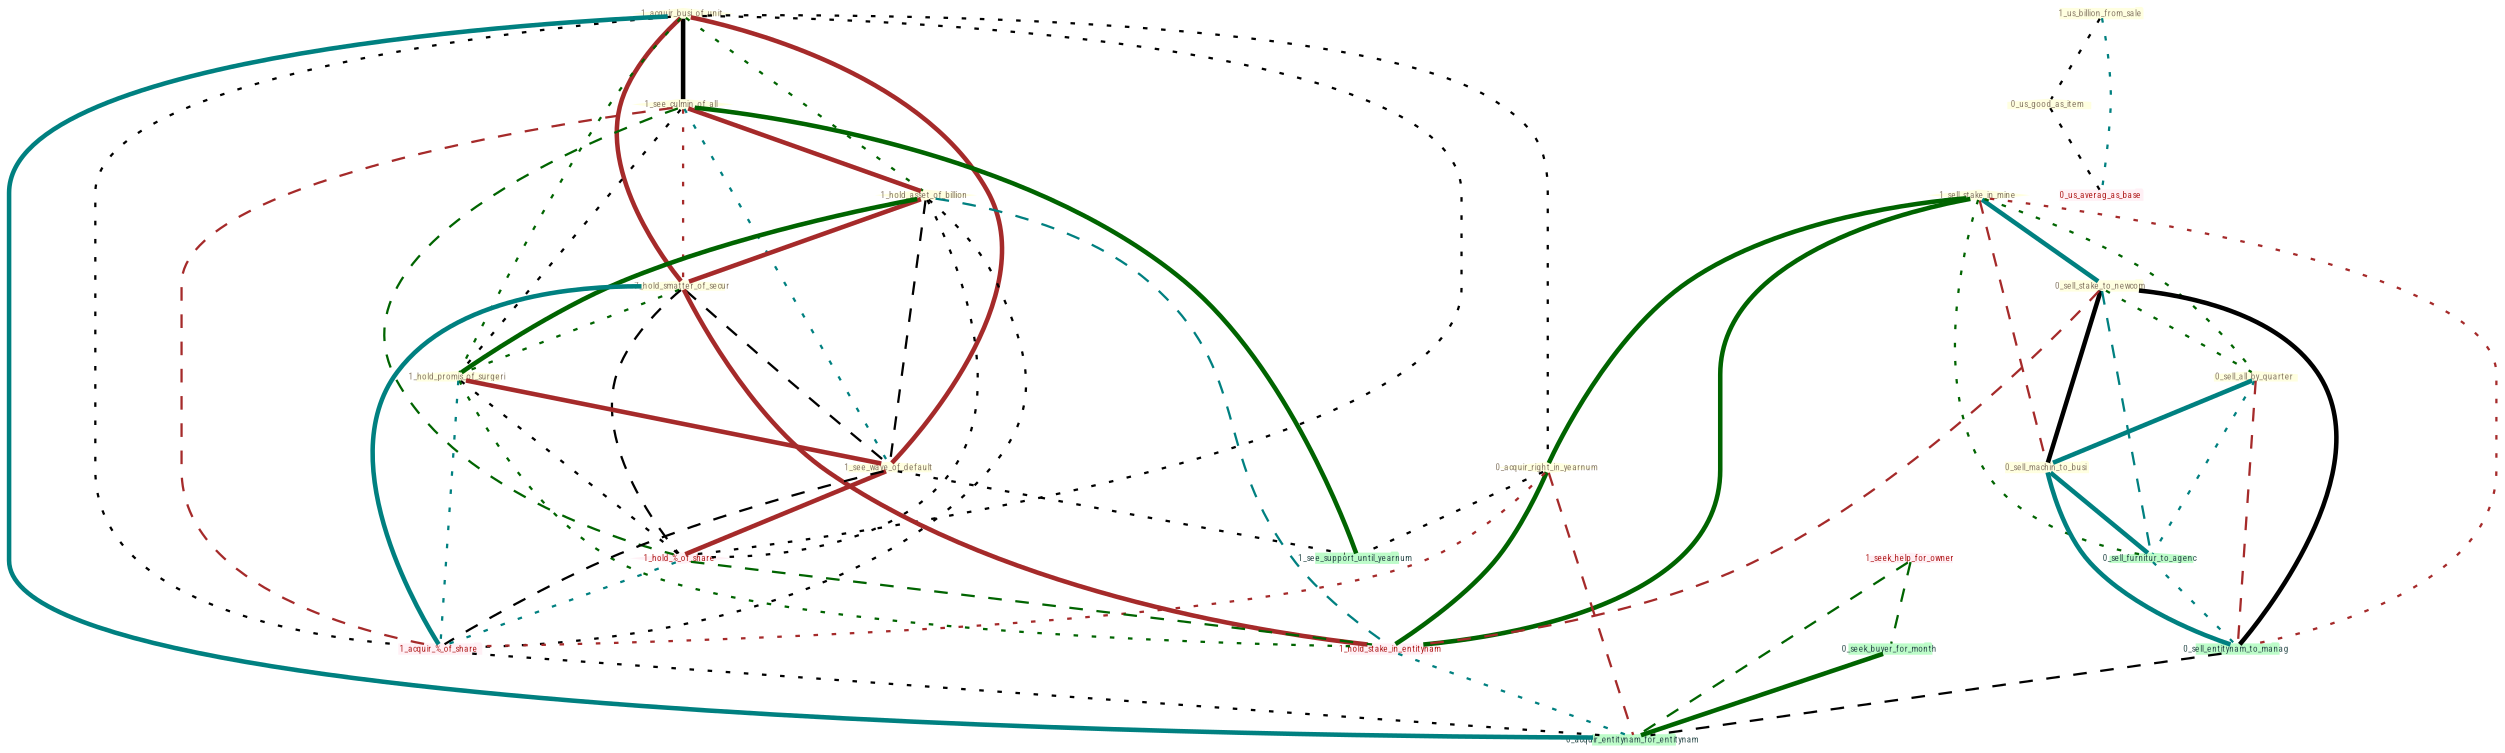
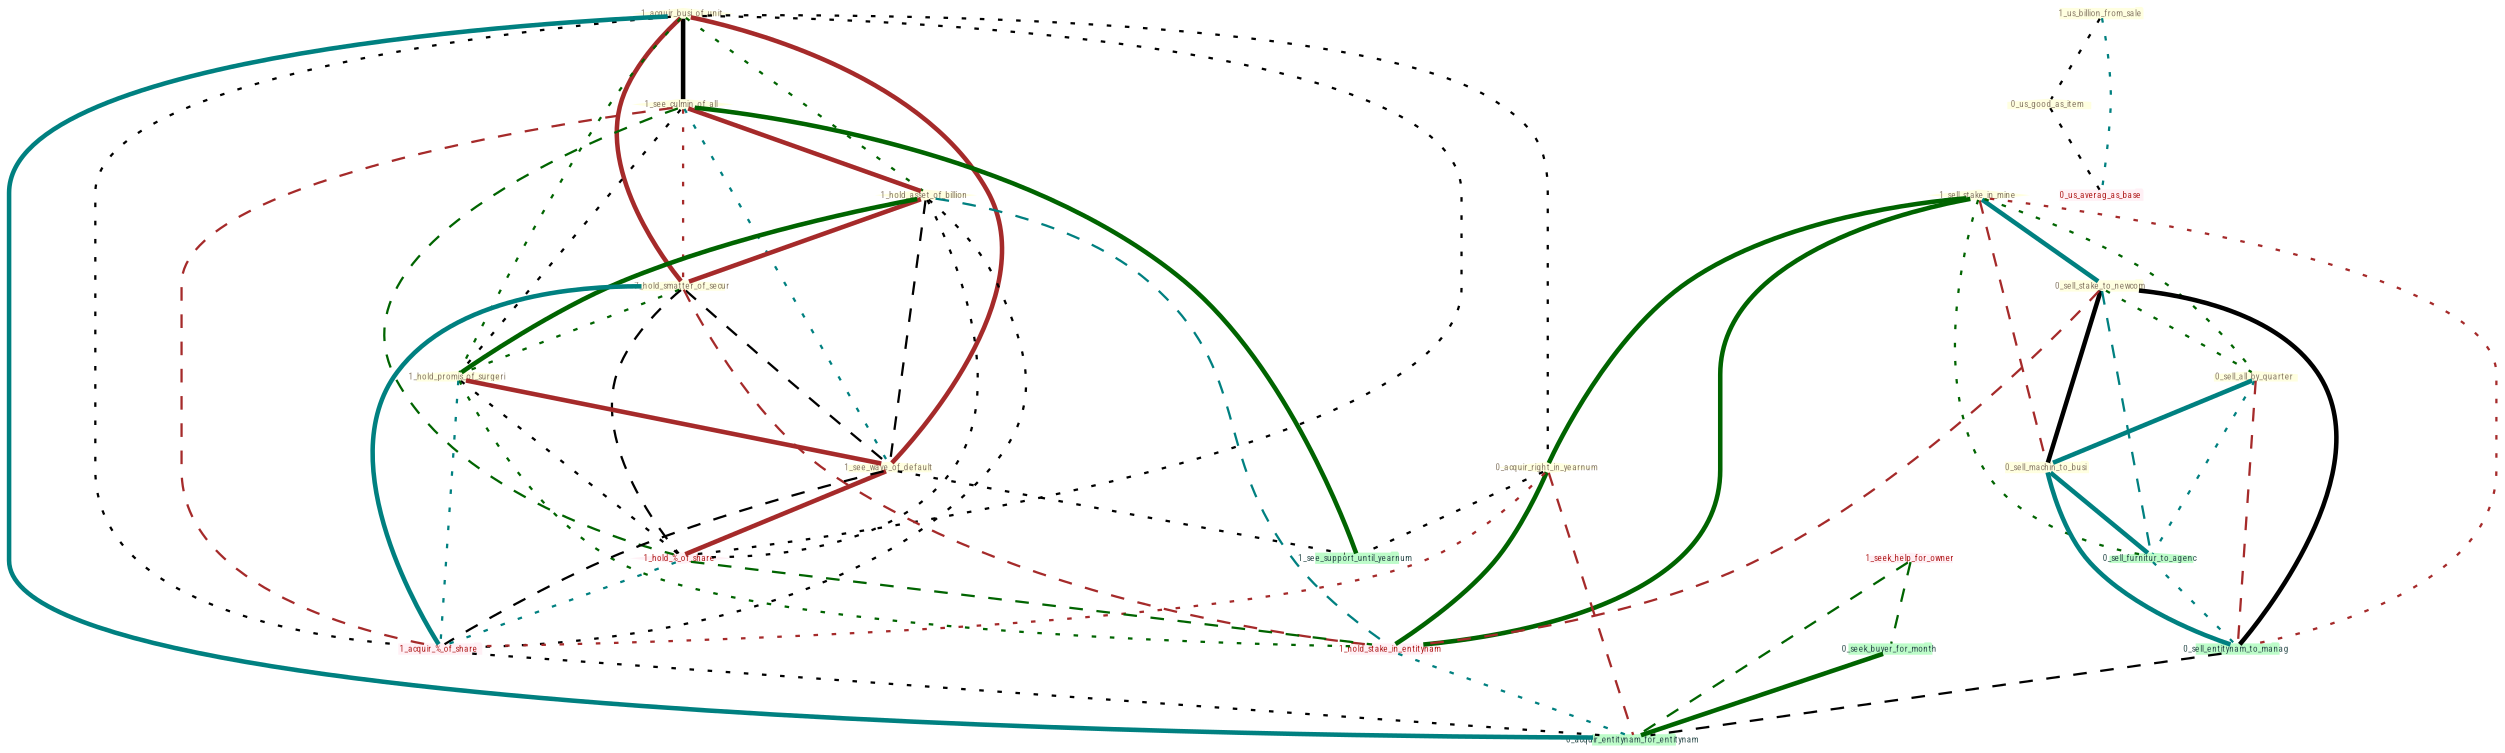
(977, 550) -> (977, 550)
